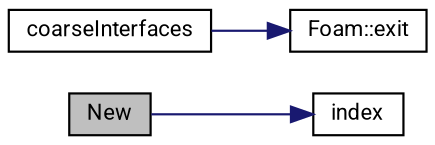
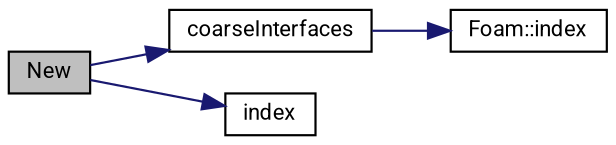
(358, 31) -> (529, 31)
none -> (118, 60)
